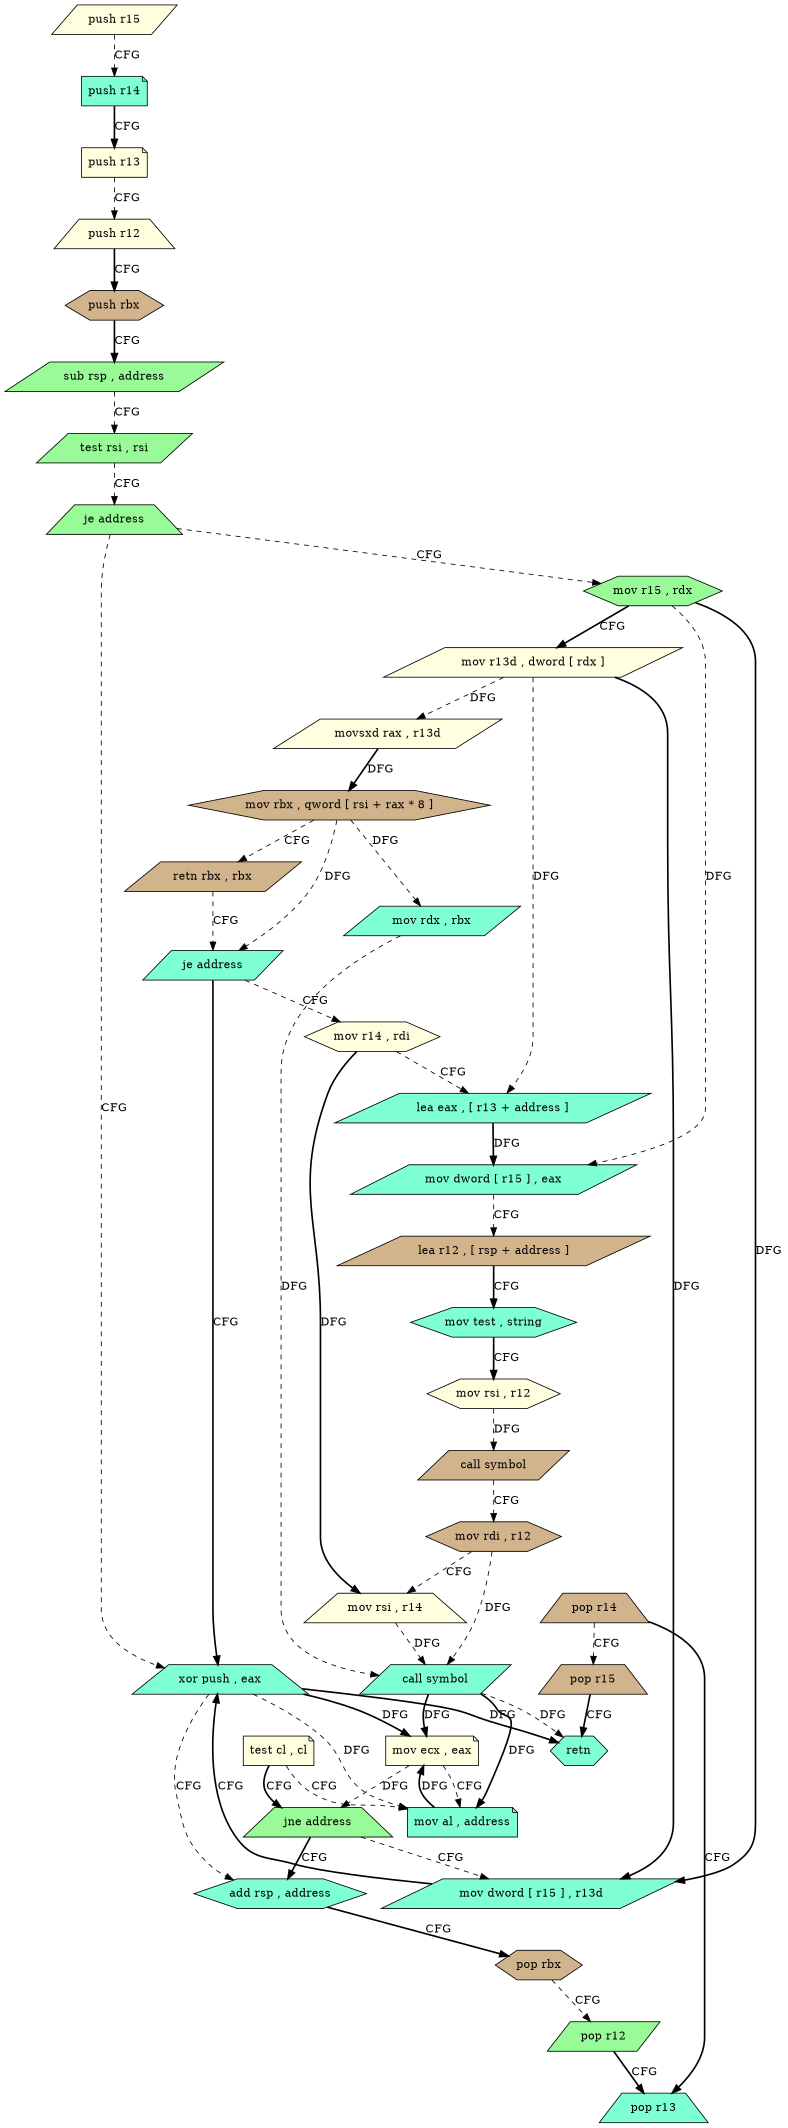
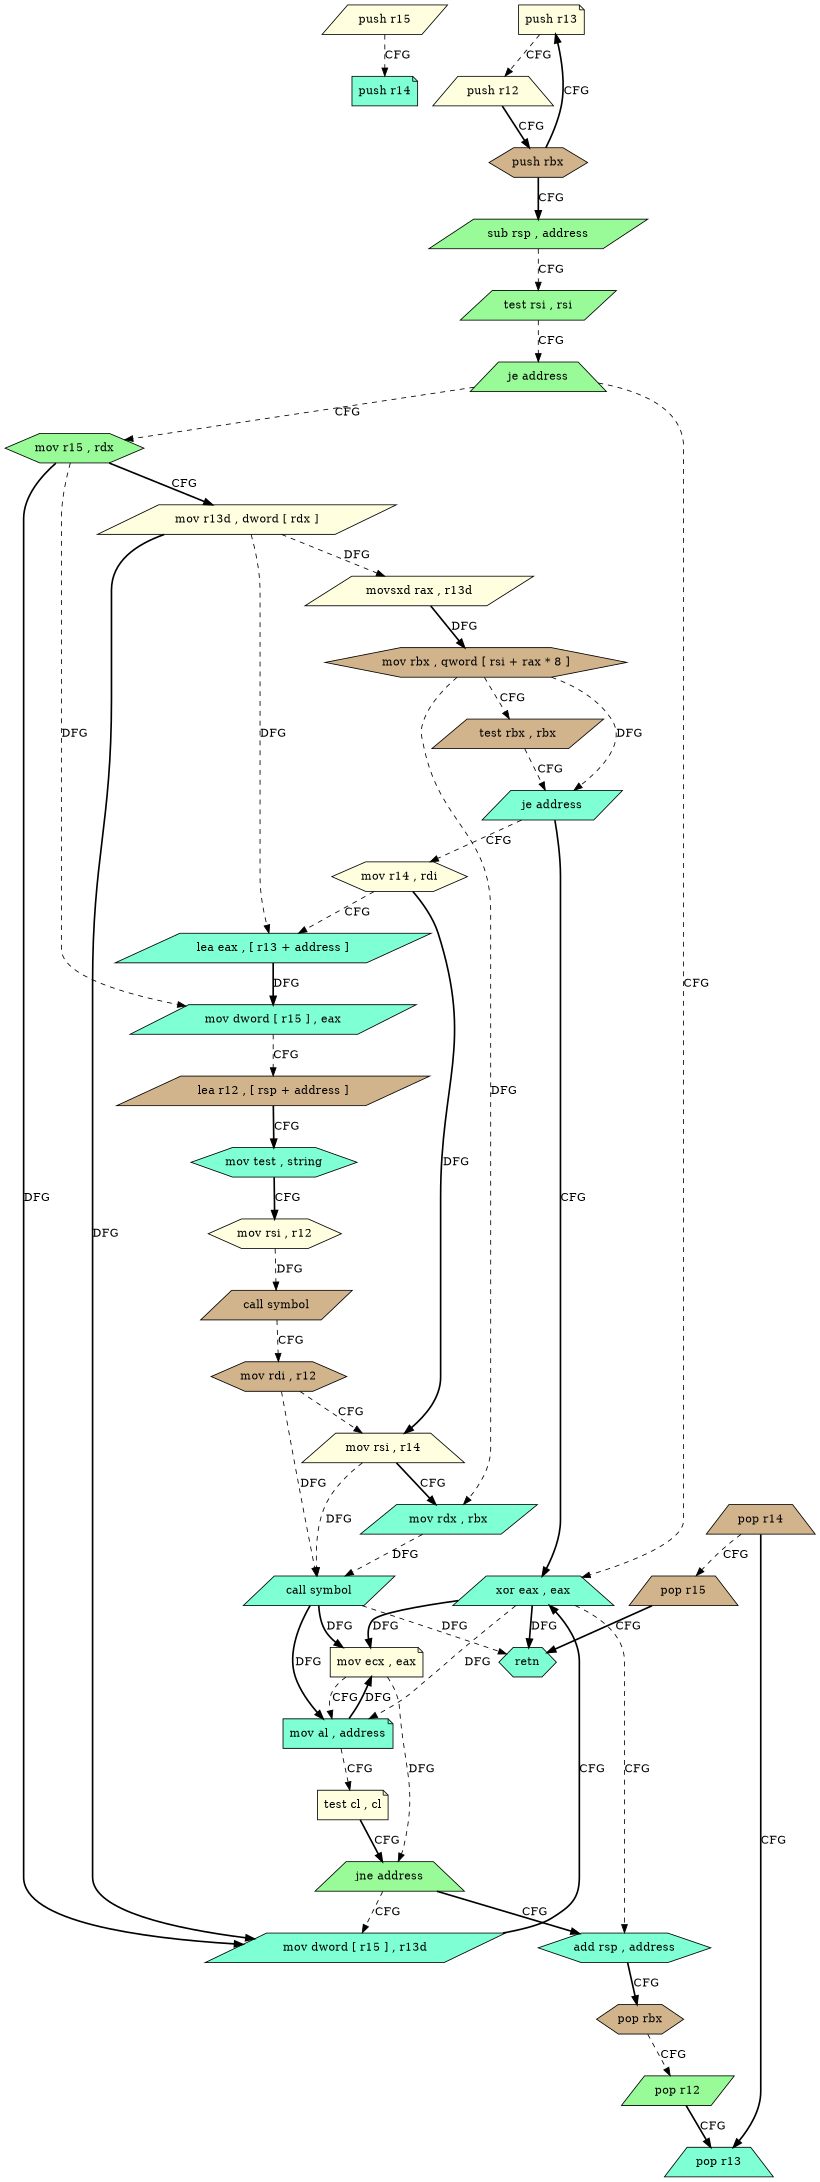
(114, 123) -> (563, 96)
(213, 877) -> (518, 734)
none -> (413, 1481)
(220, 1679) -> (533, 1591)
(336, 1803) -> (345, 1765)
